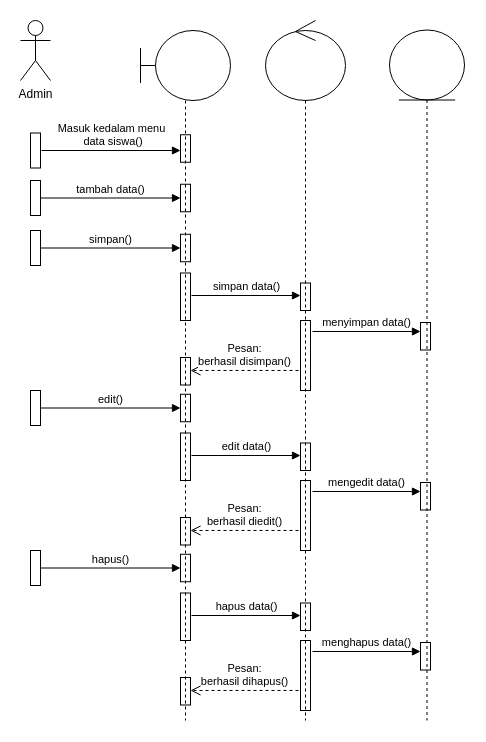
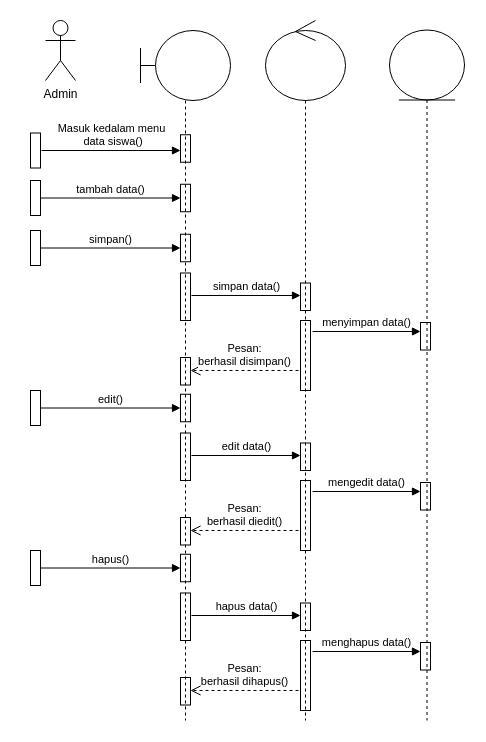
(36, 51) -> (61, 51)
